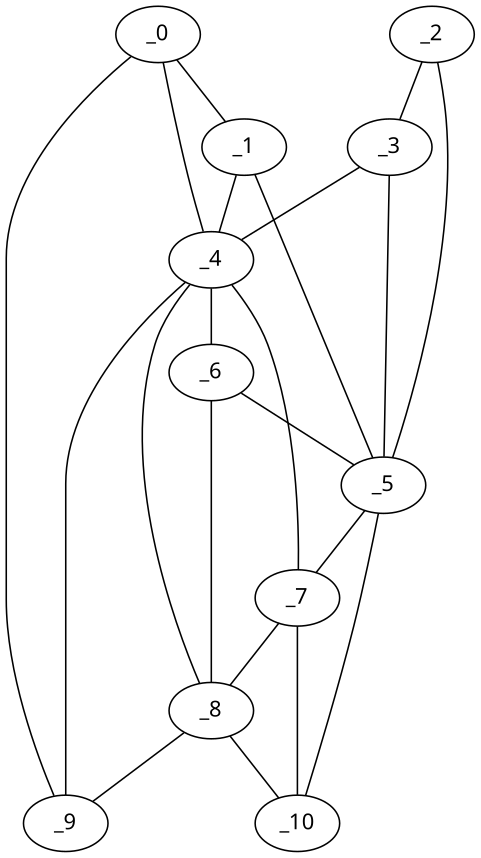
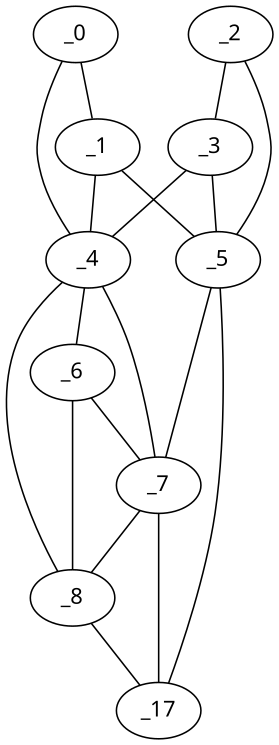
(300, 431) -> (116, 429)
(66, 823) -> none
(297, 823) -> (159, 711)
